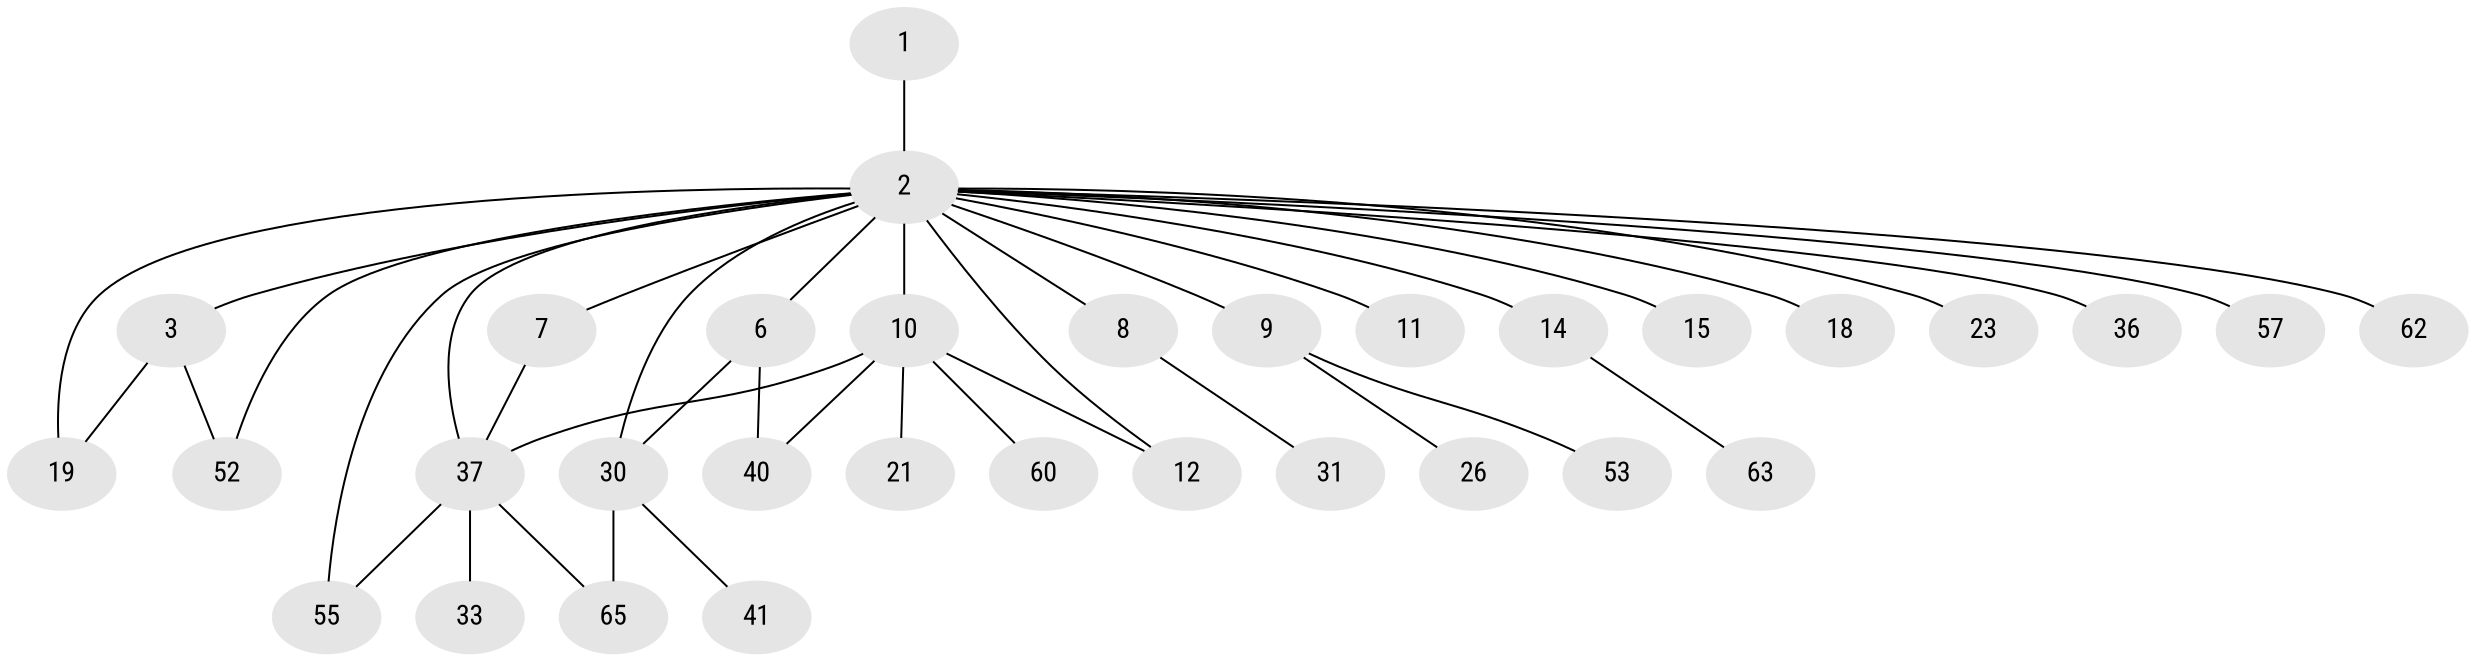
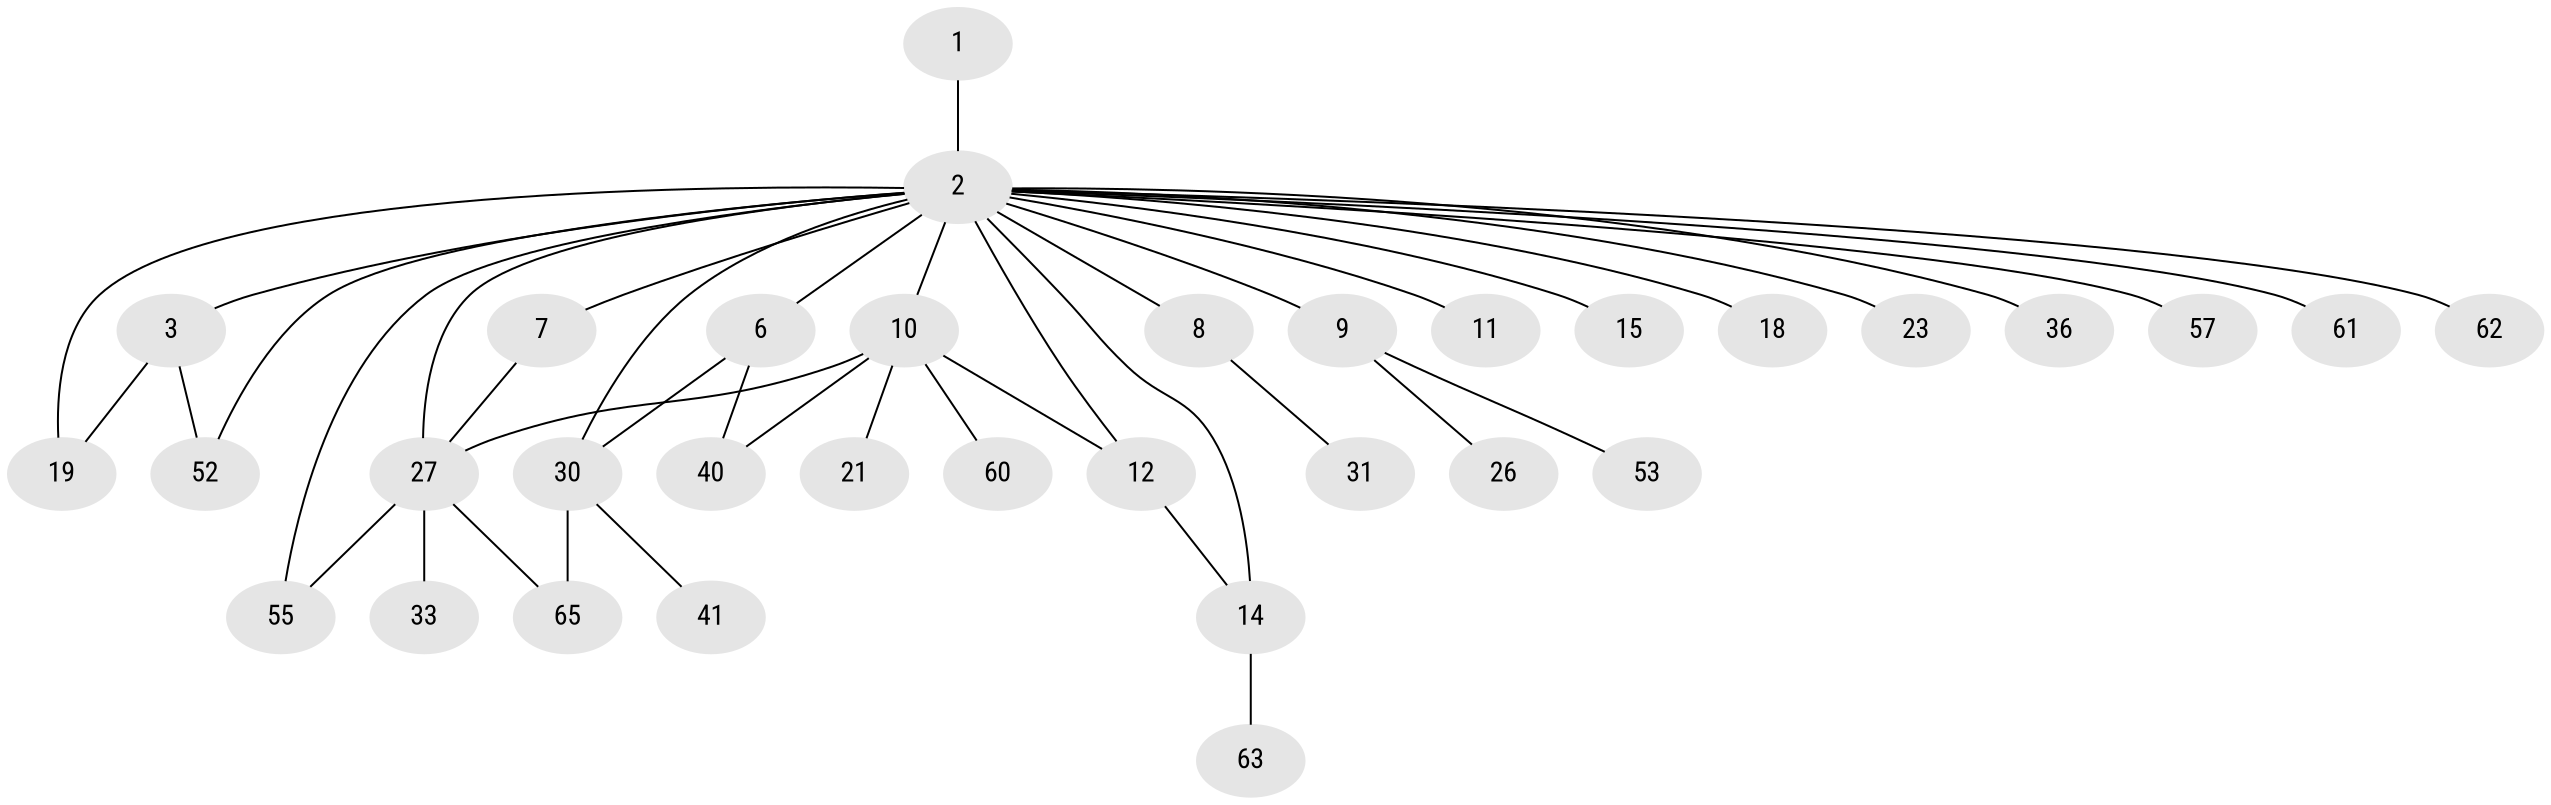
none -> (2346, 331)
(470, 474) -> (424, 474)
none -> (1196, 546)
